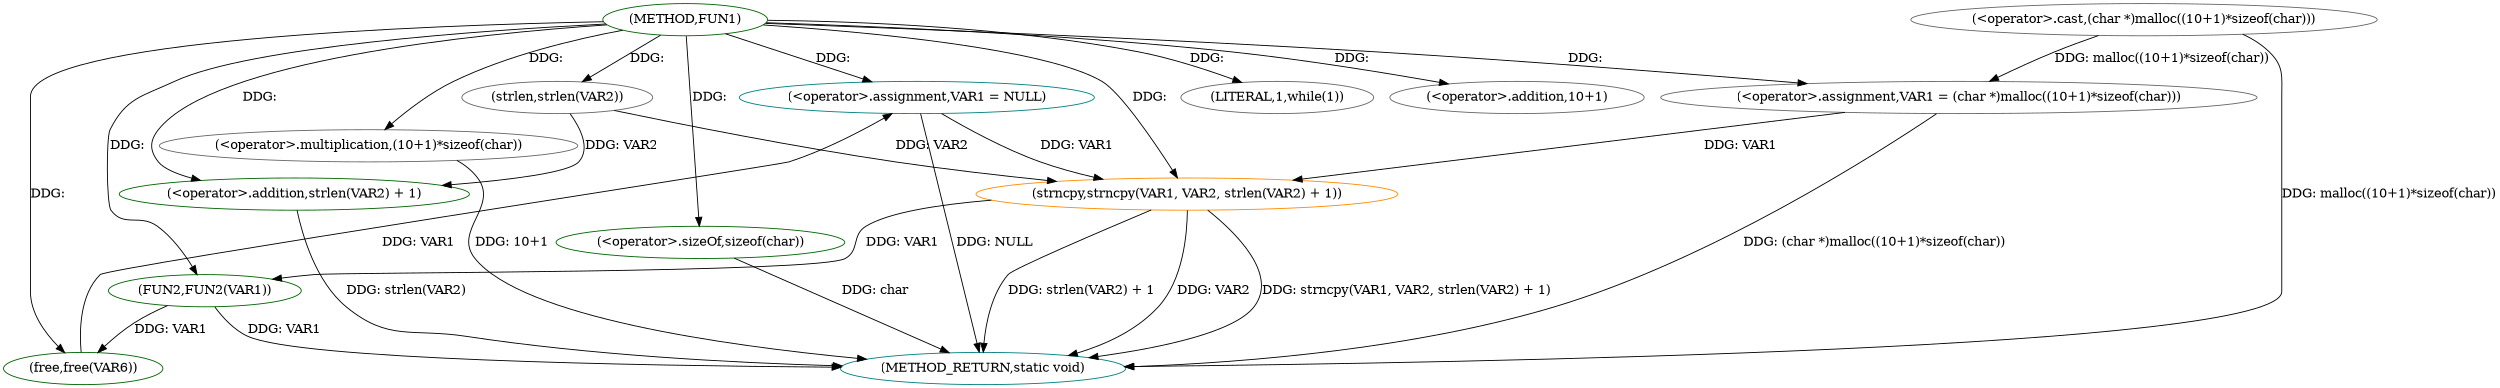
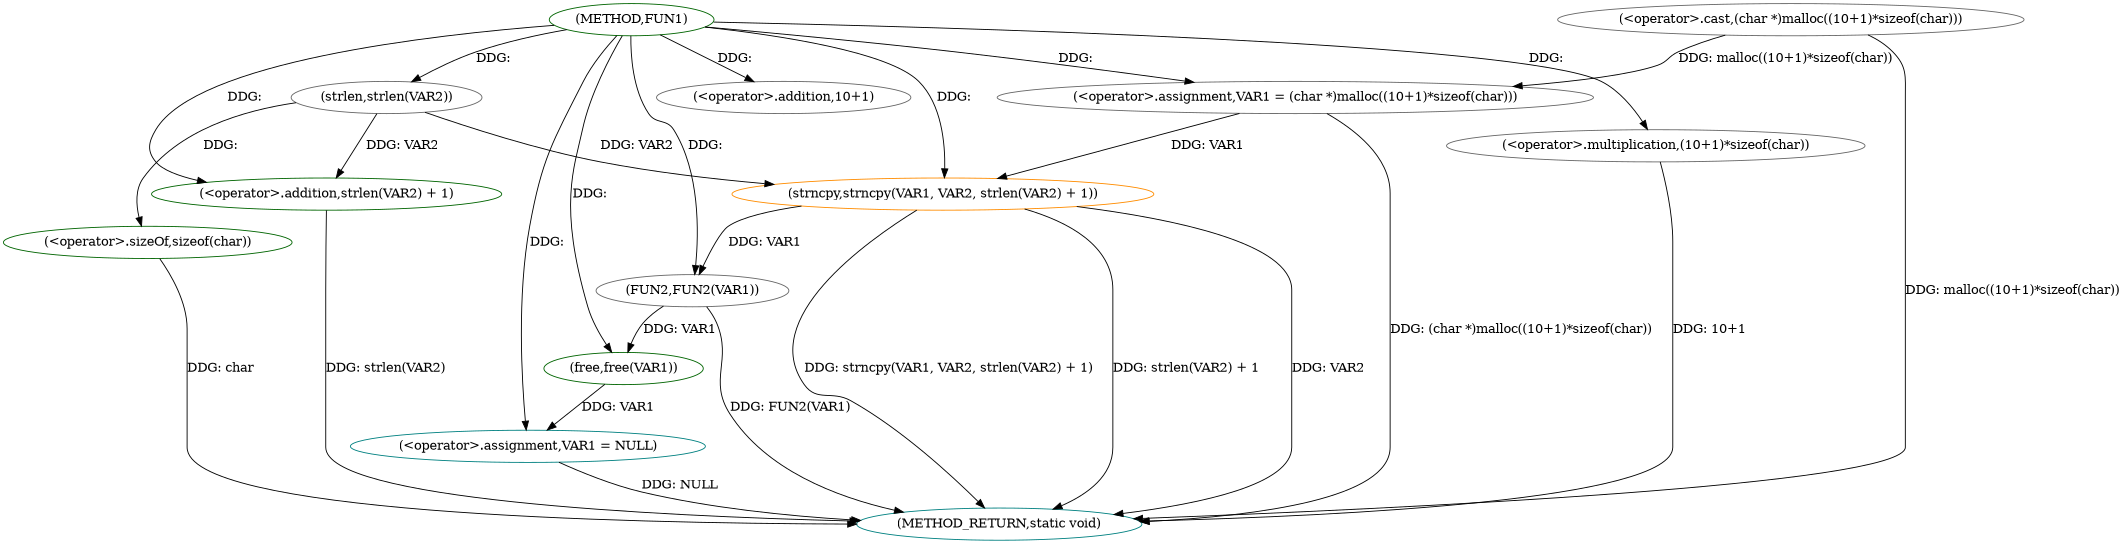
(1277, 97) -> none
(692, 118) -> (194, 135)
(1015, 152) -> none
(205, 291) -> (692, 291)
(284, 330) -> (790, 407)
(83, 369) -> (624, 369)
